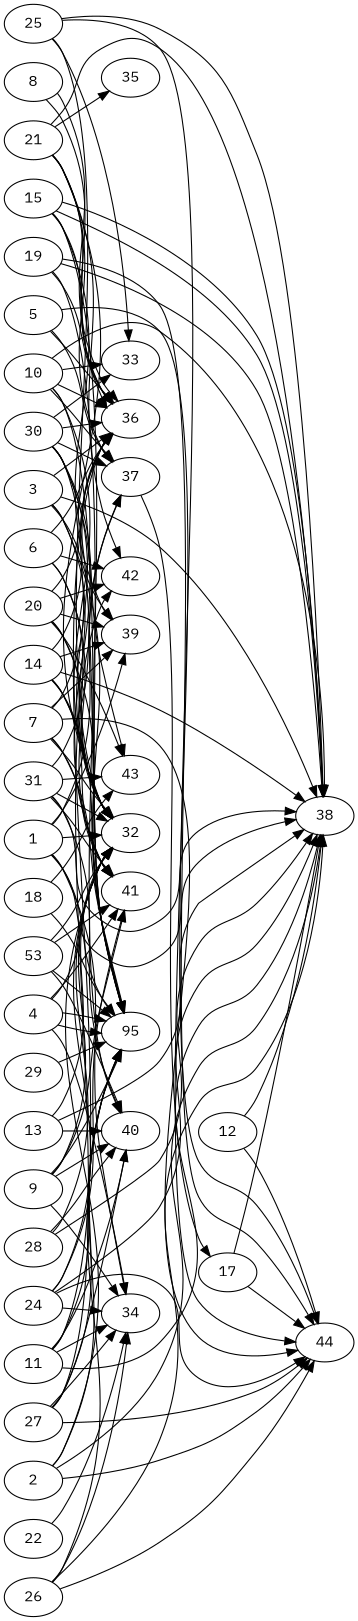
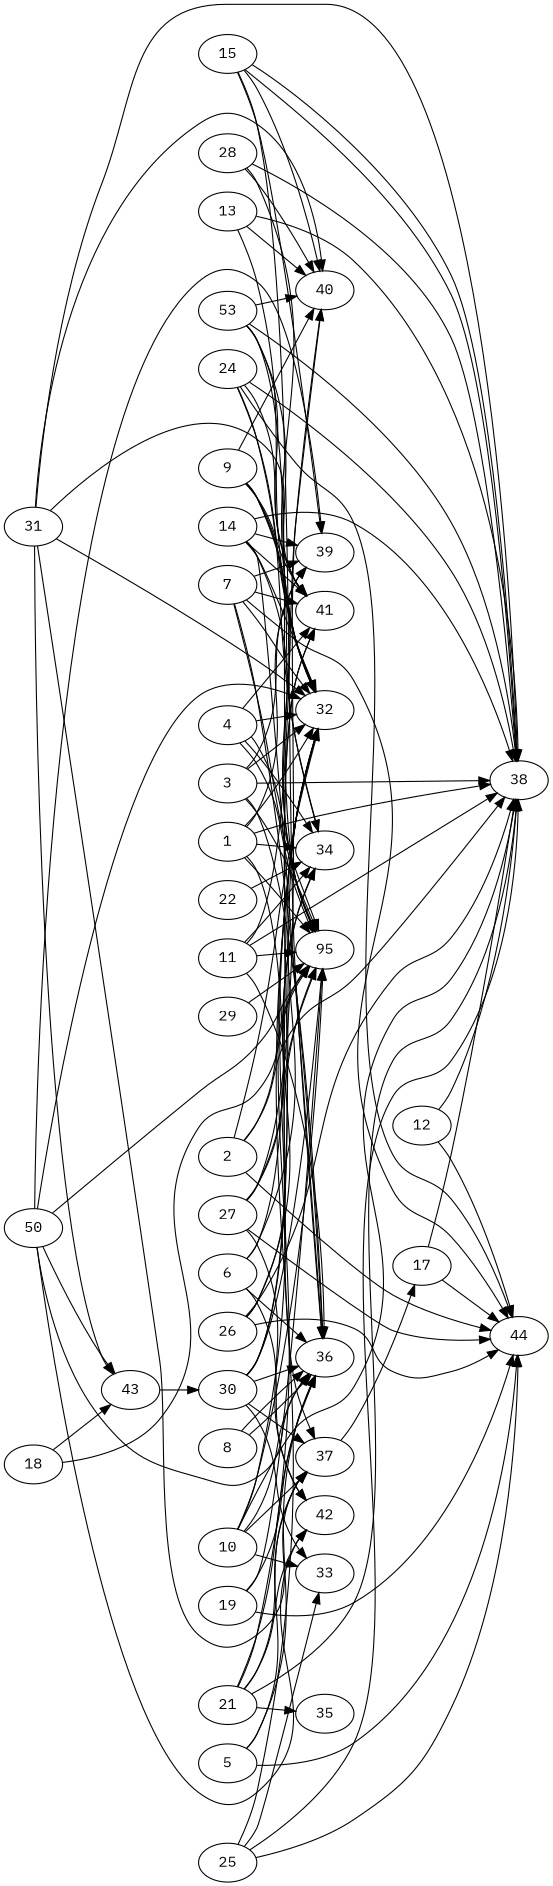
(282, 468) -> (438, 502)
(92, 593) -> (169, 1390)
(33, 606) -> (33, 1228)
